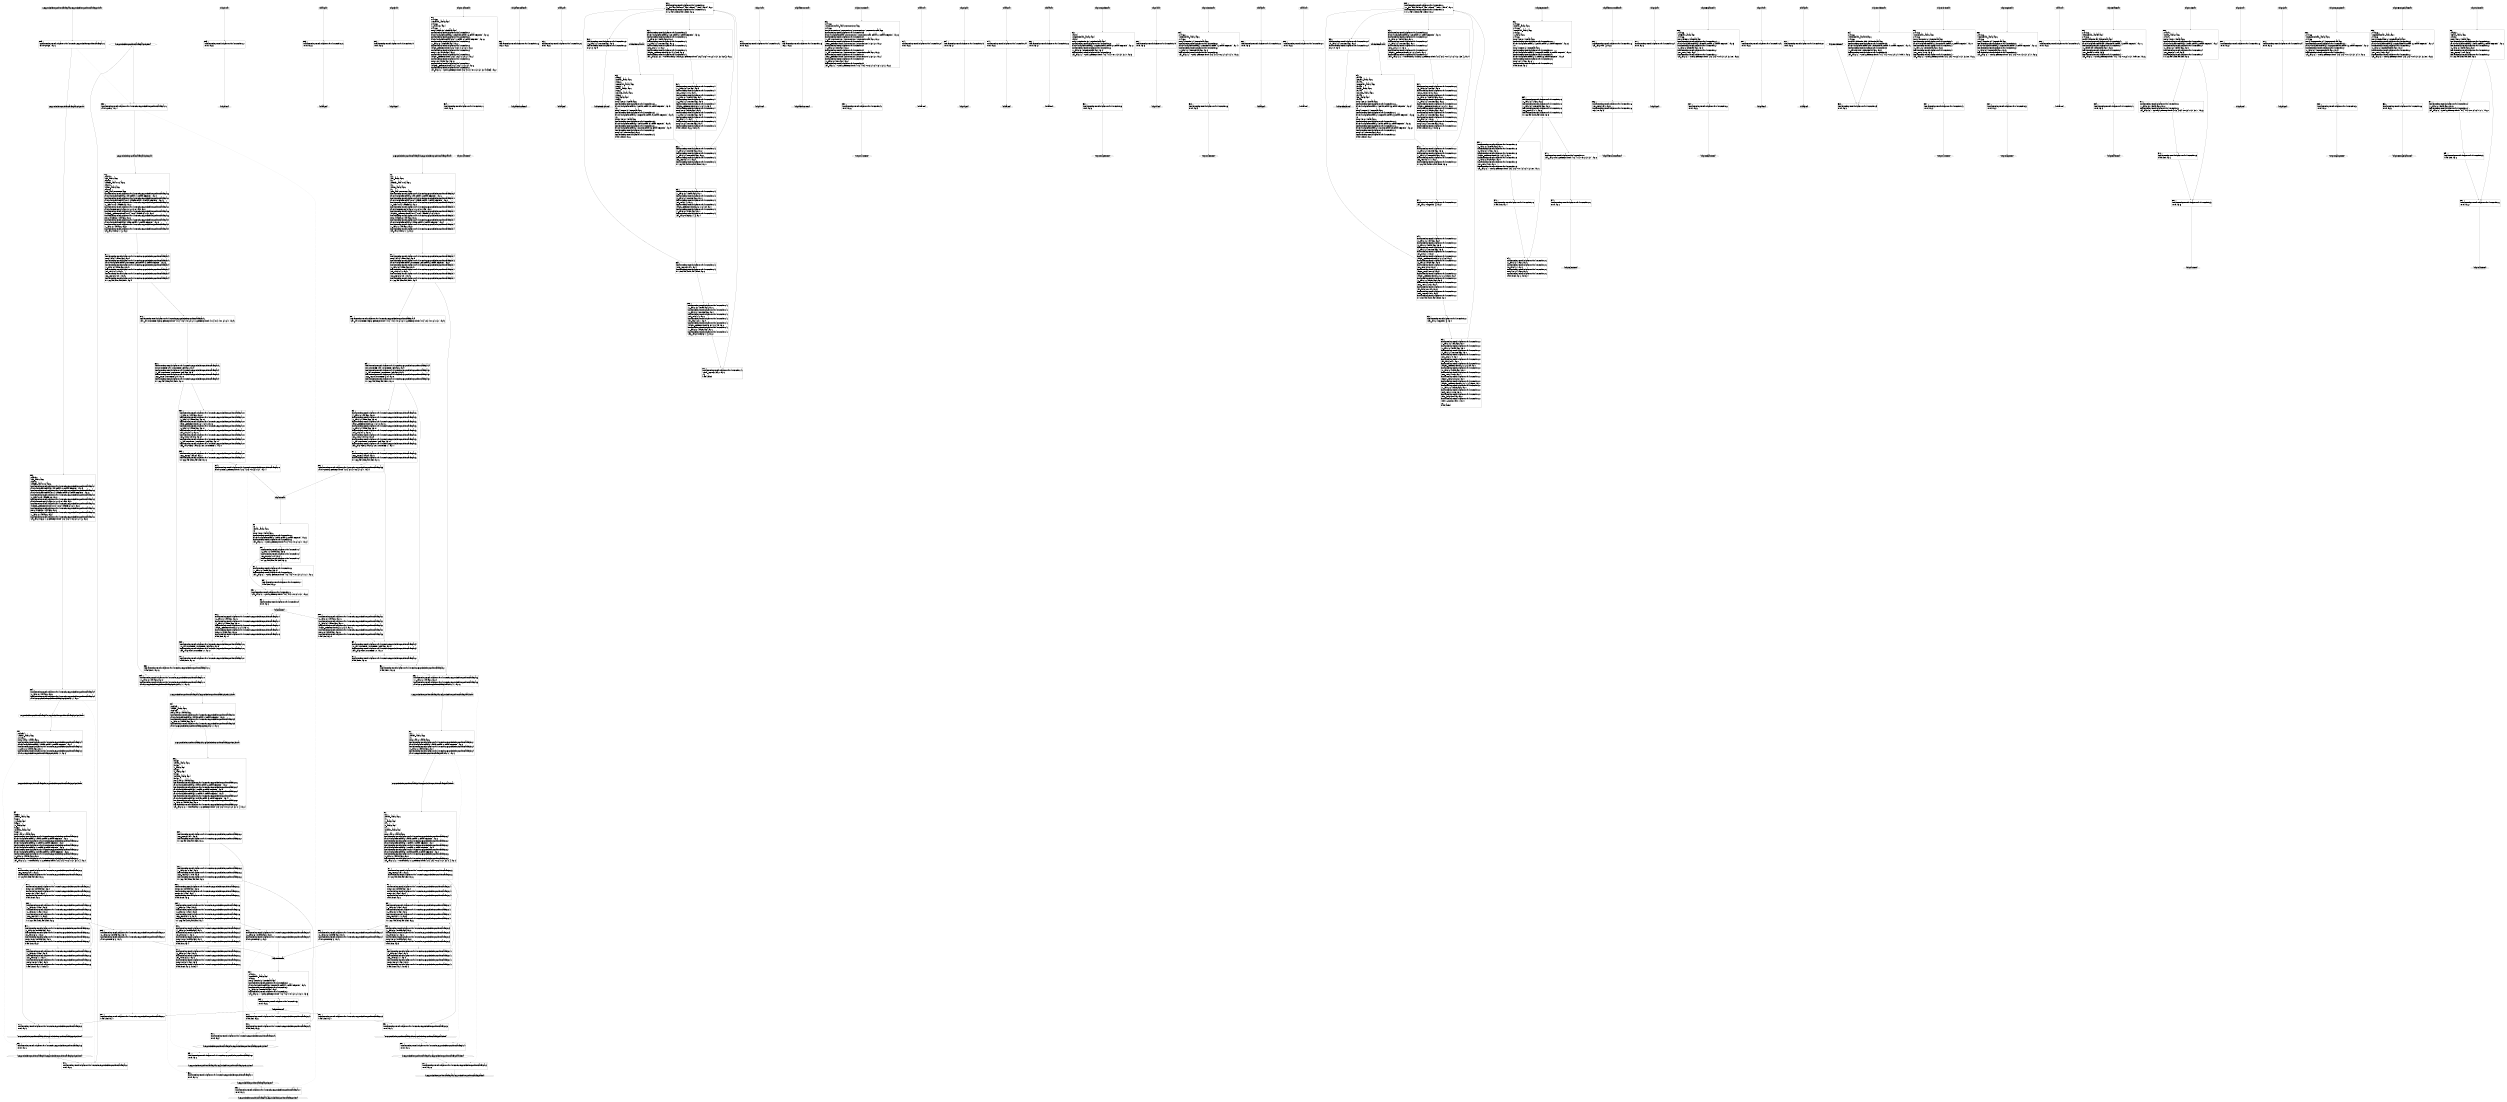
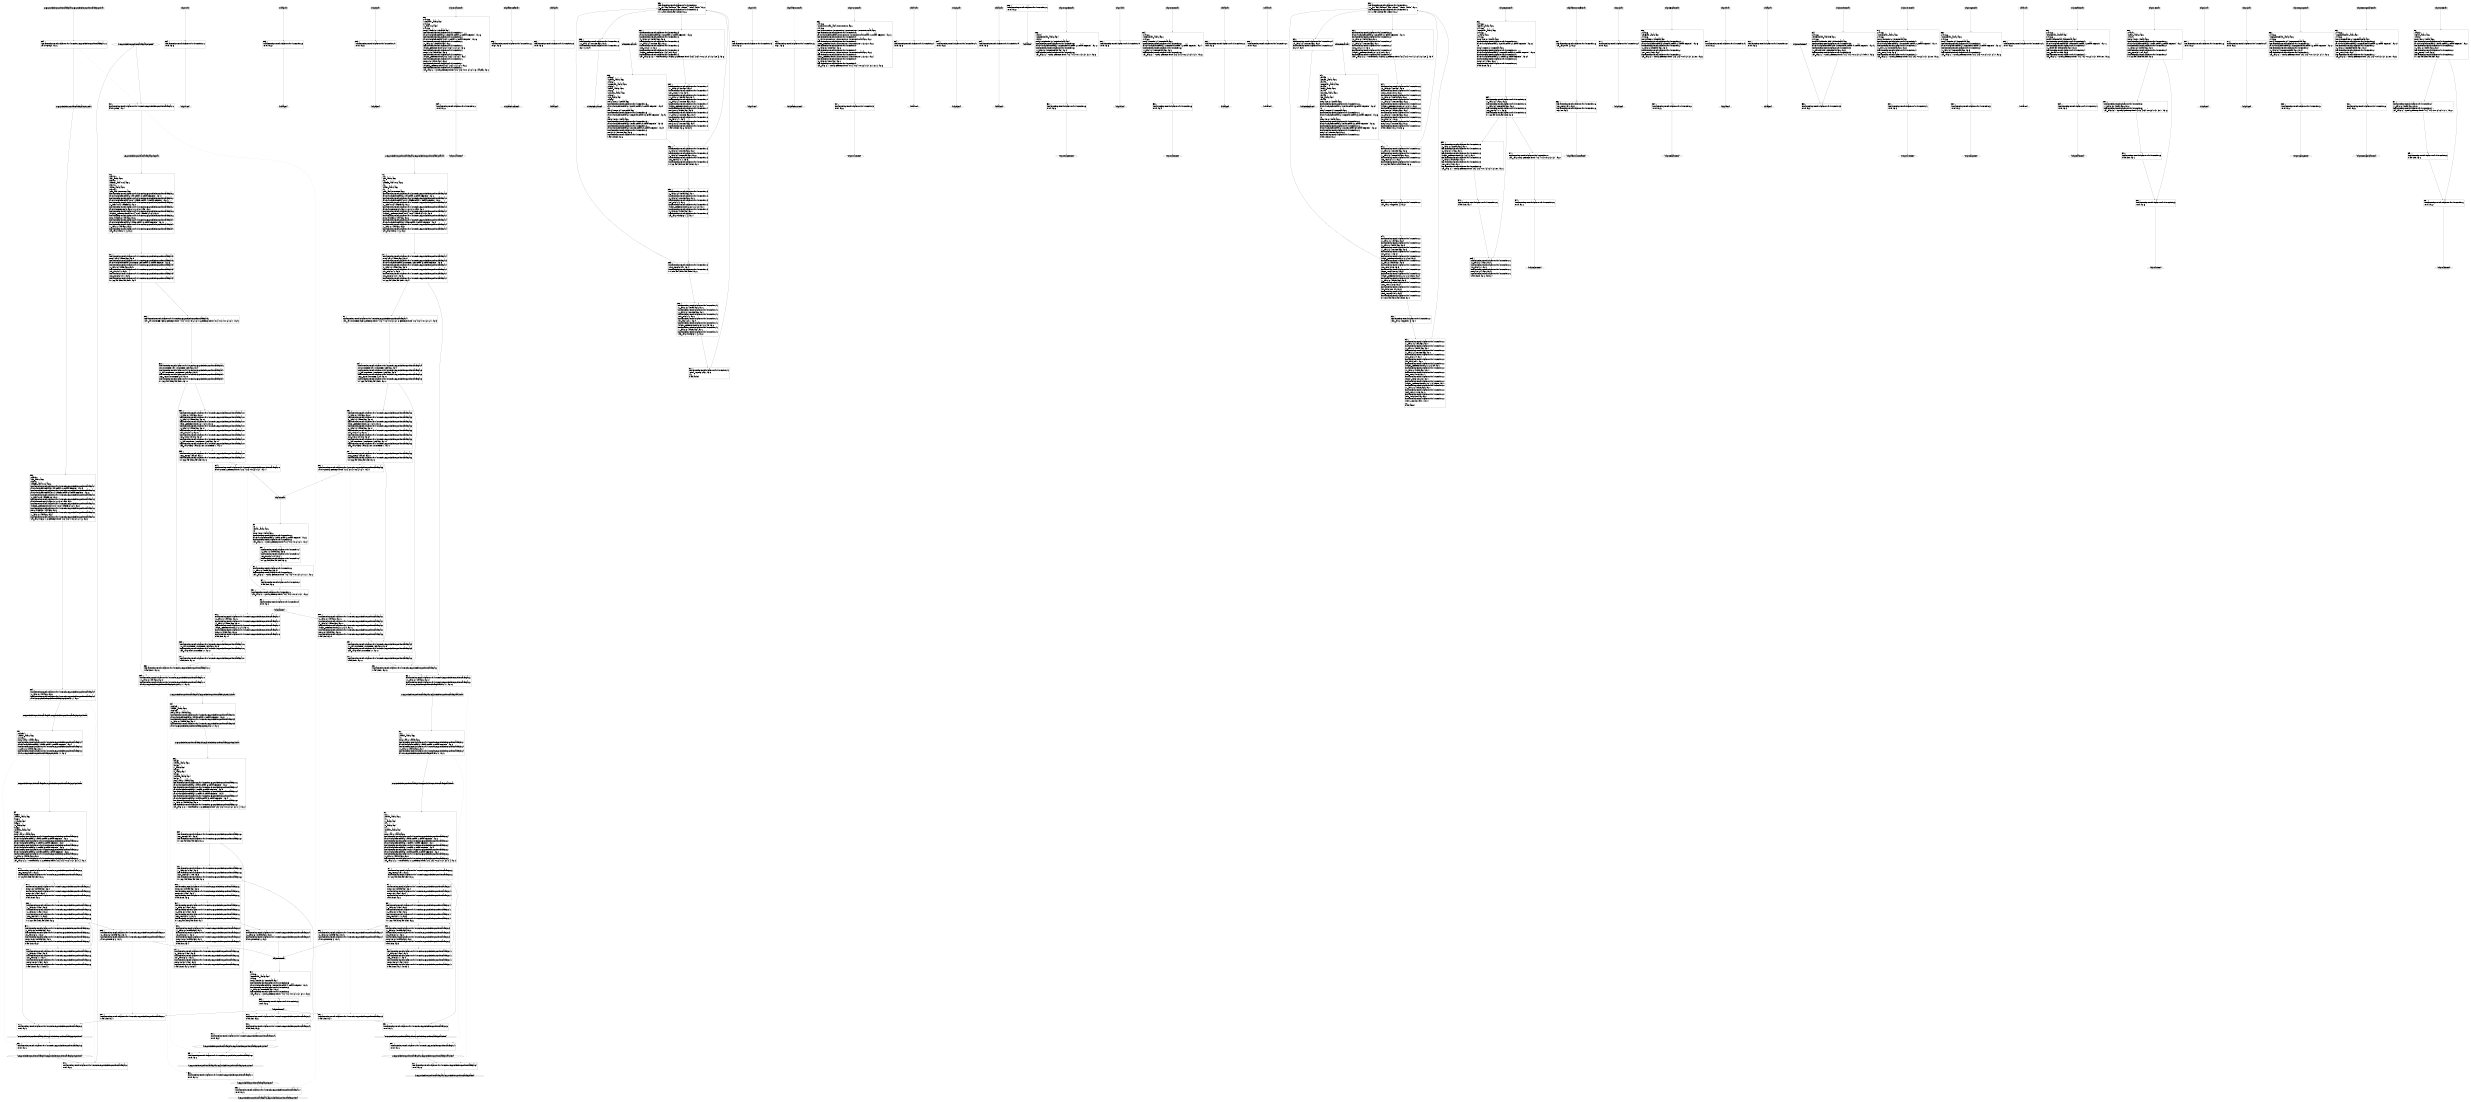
(1049, 8) -> none
